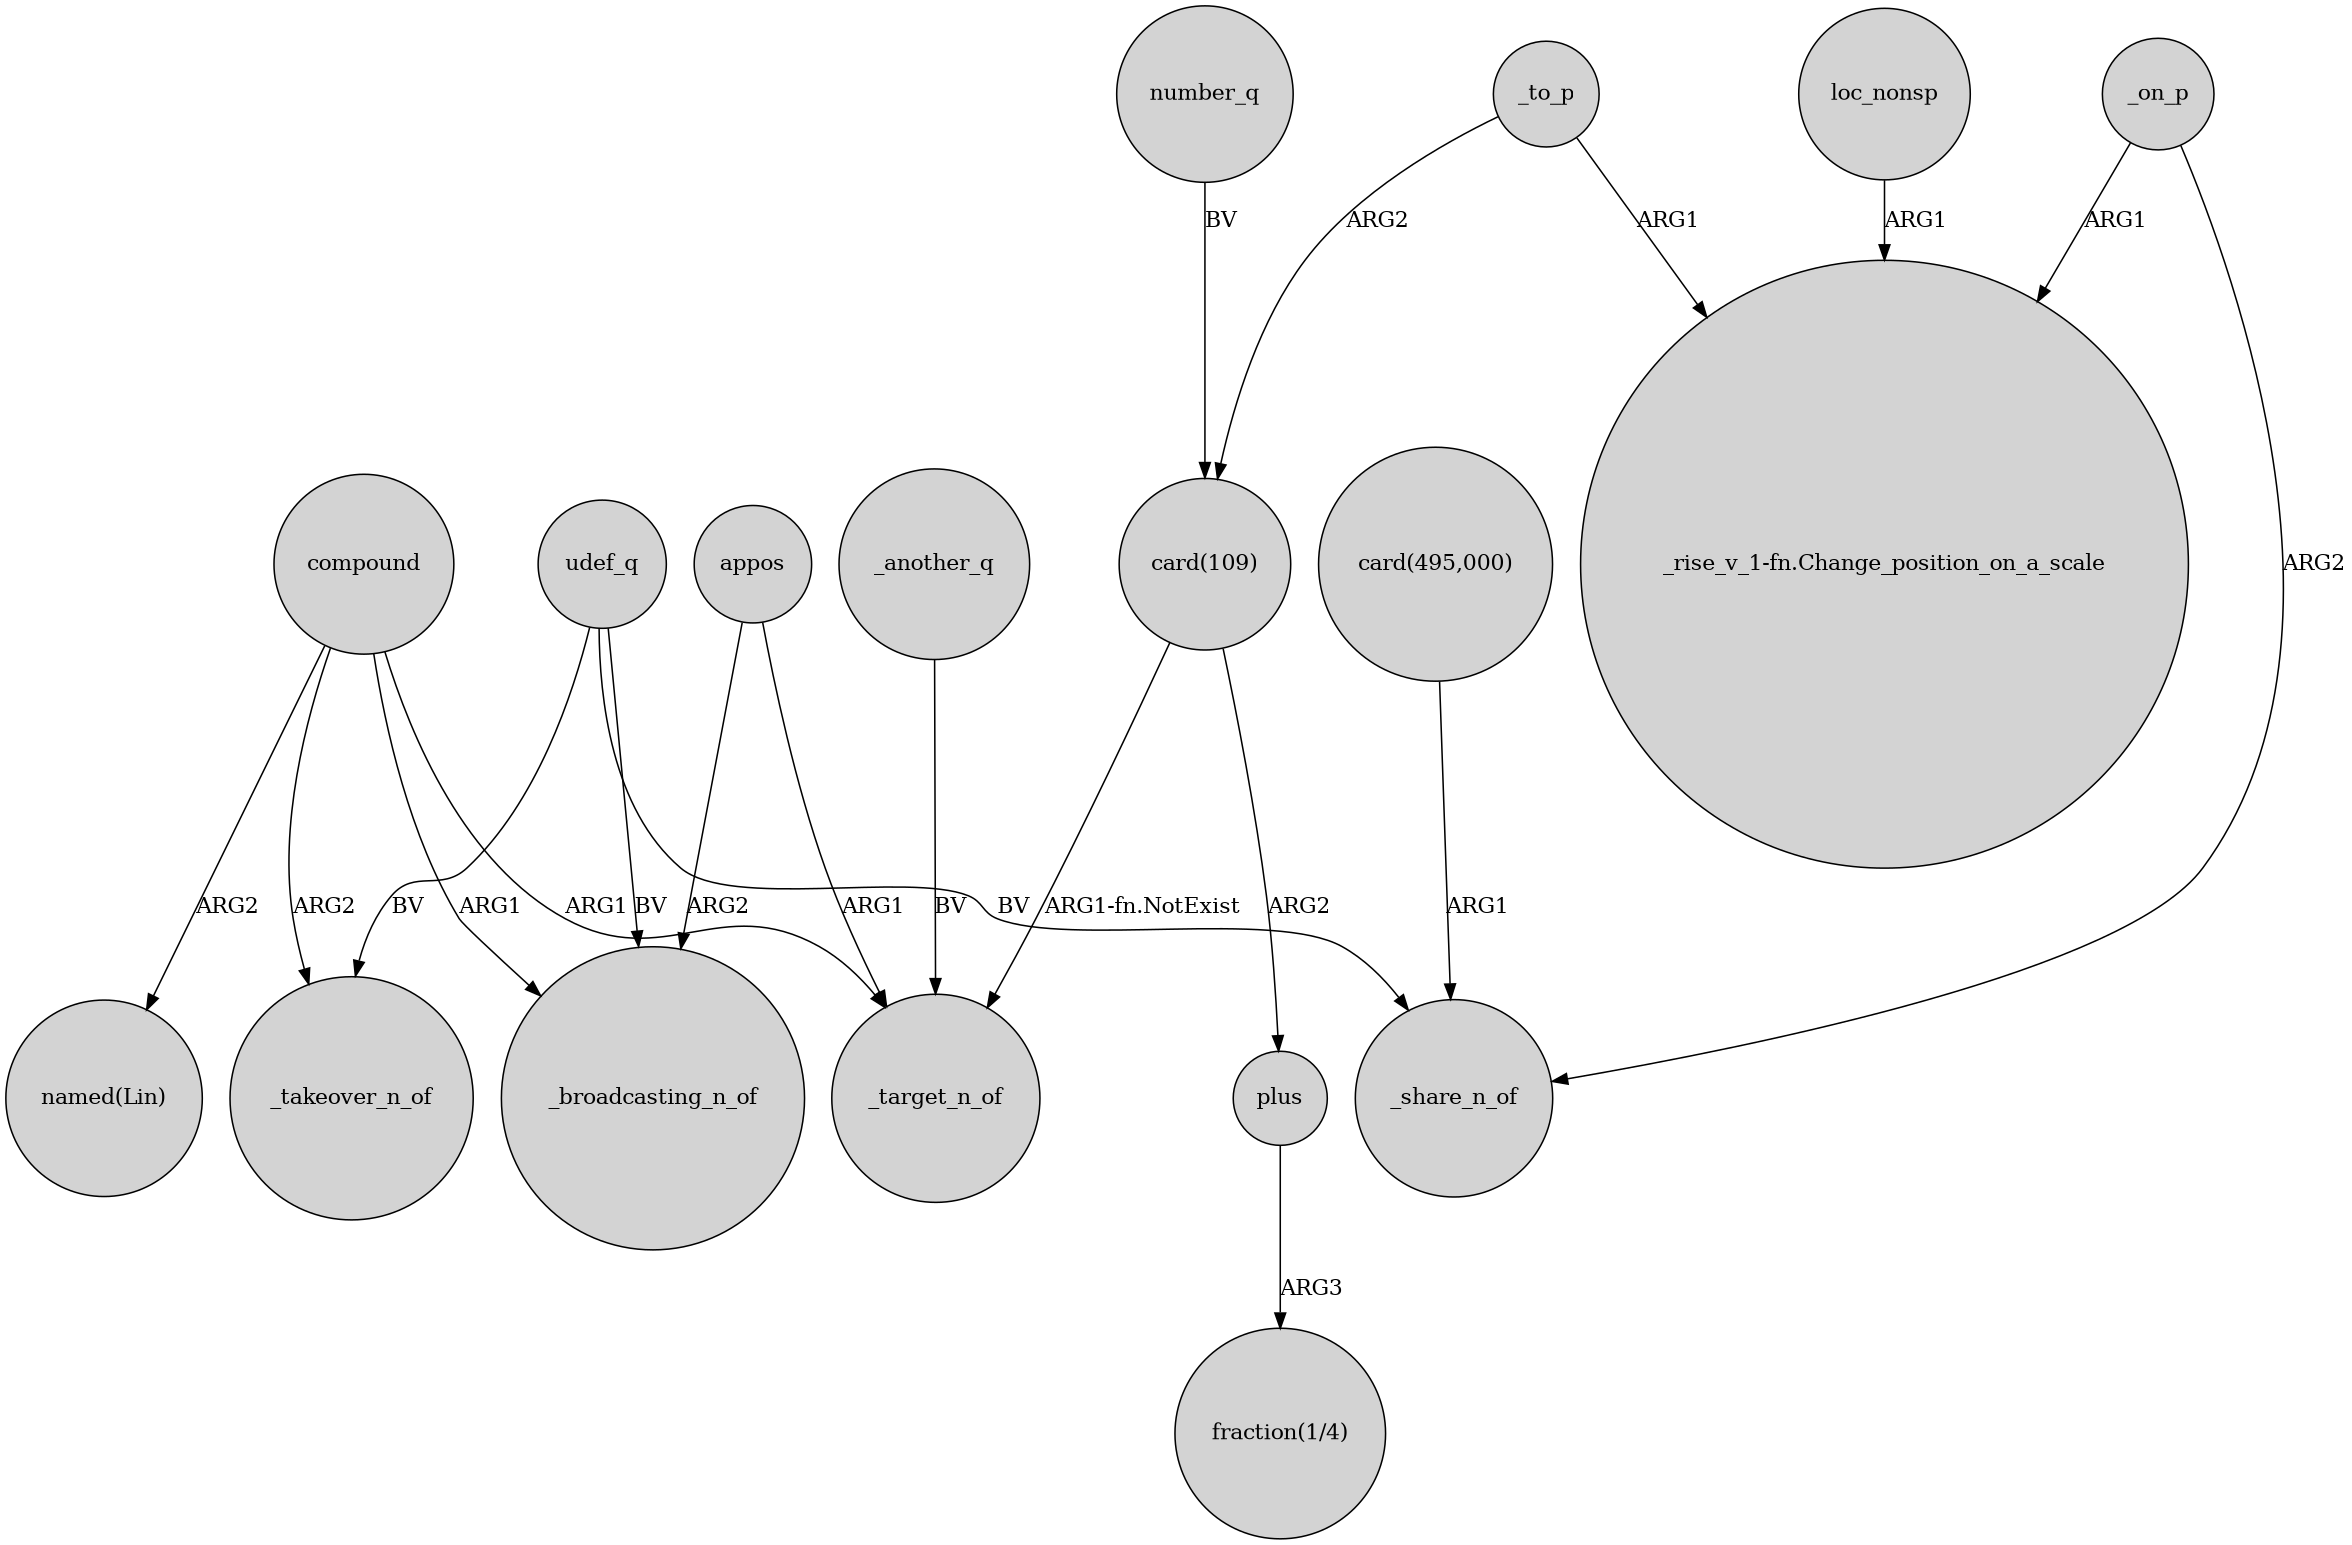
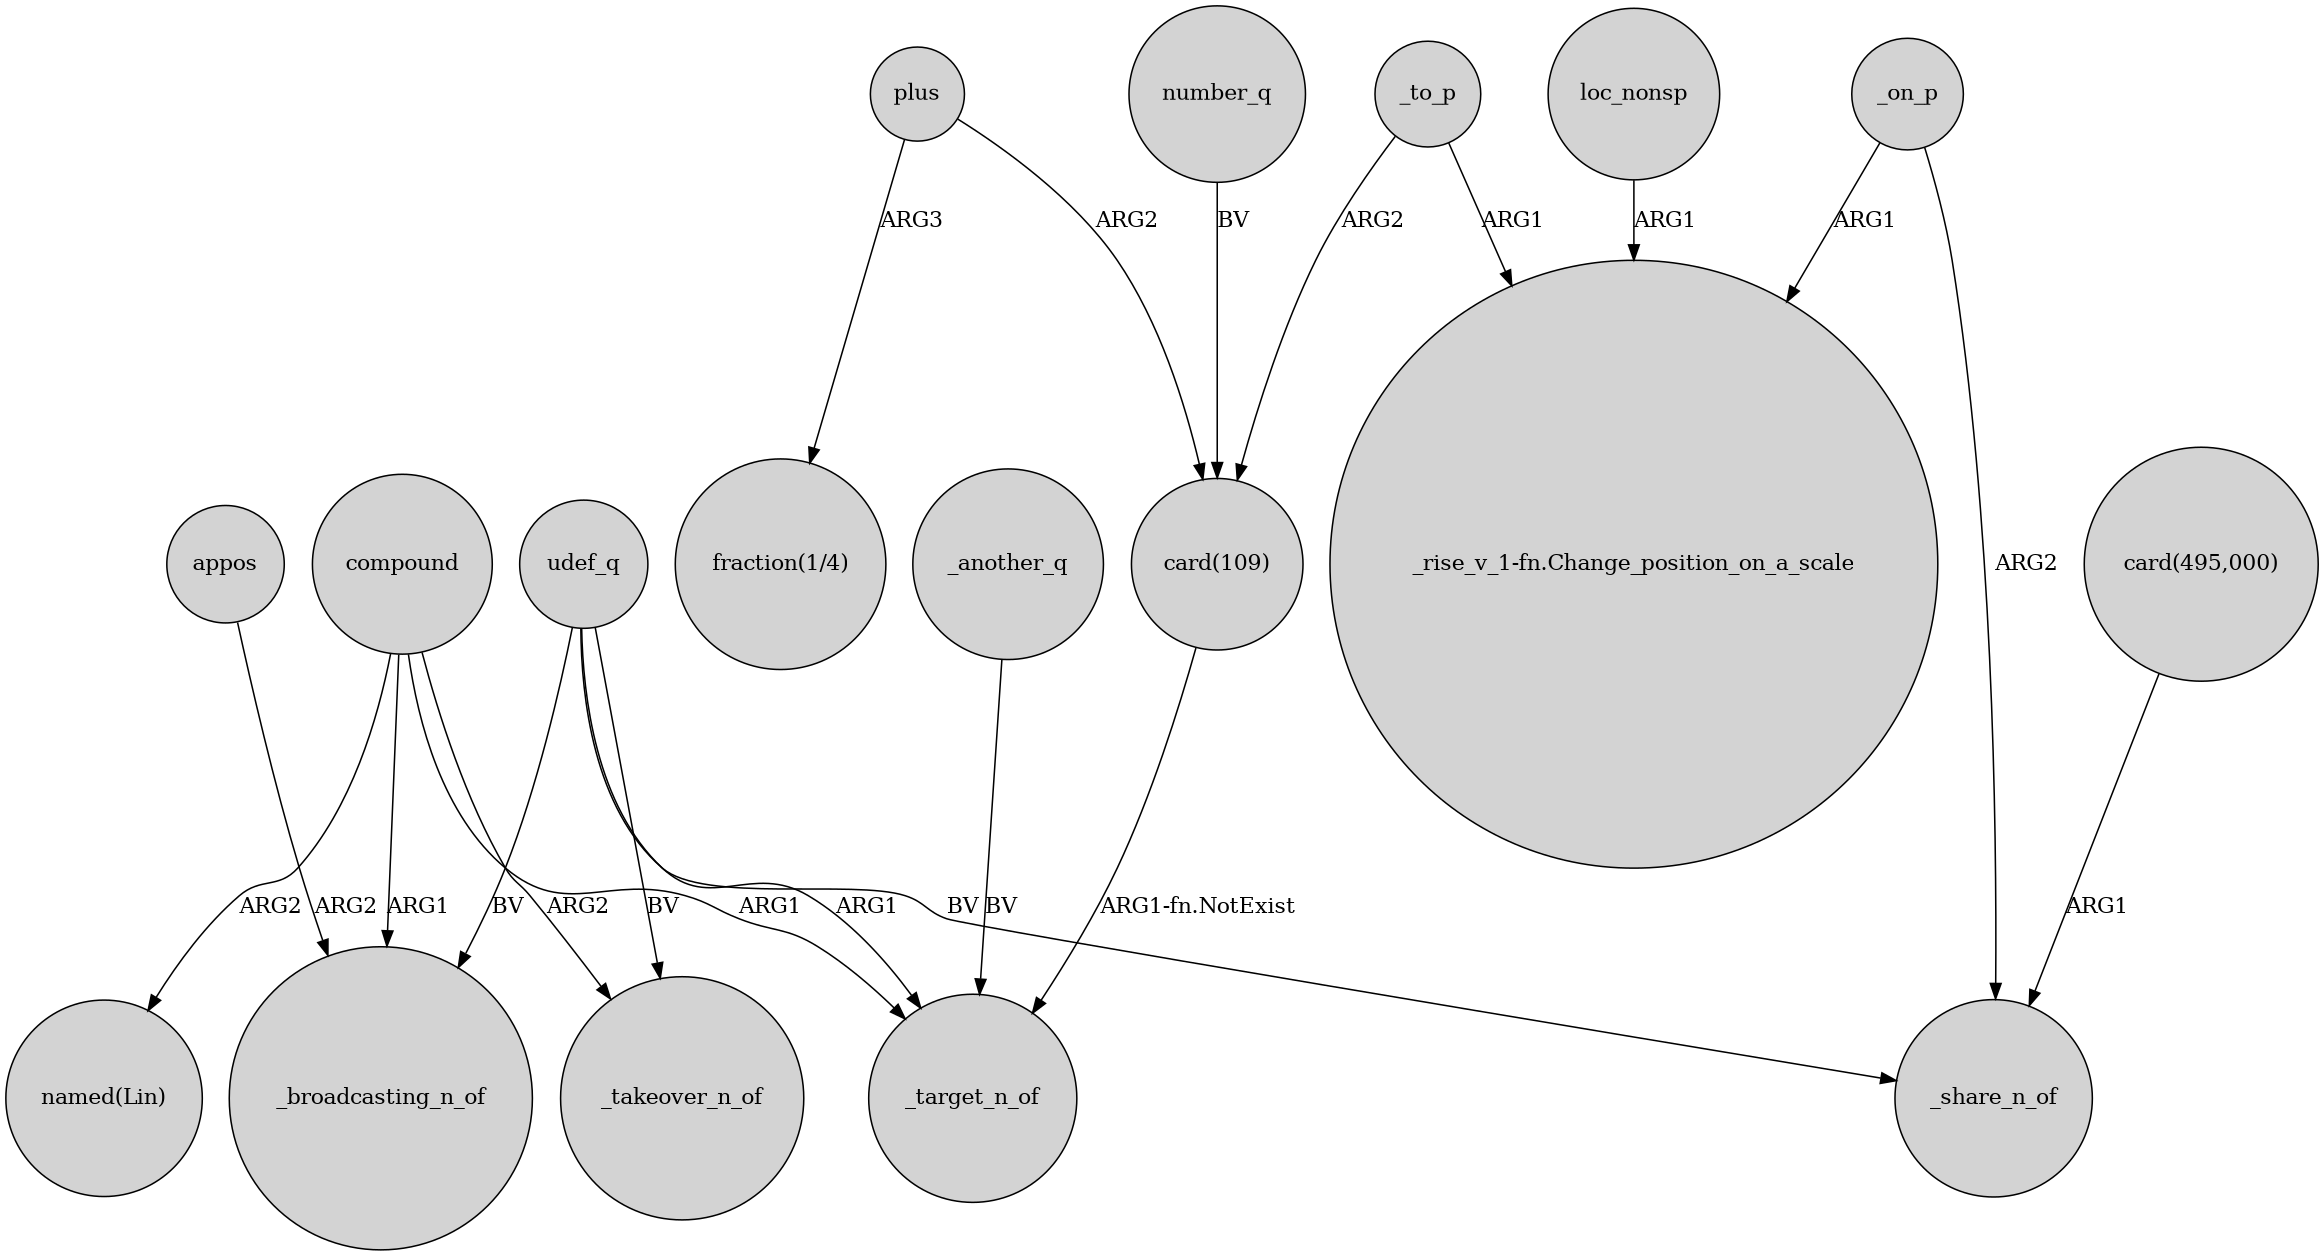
(807, 812) -> (812, 898)
(1259, 841) -> (1119, 263)
